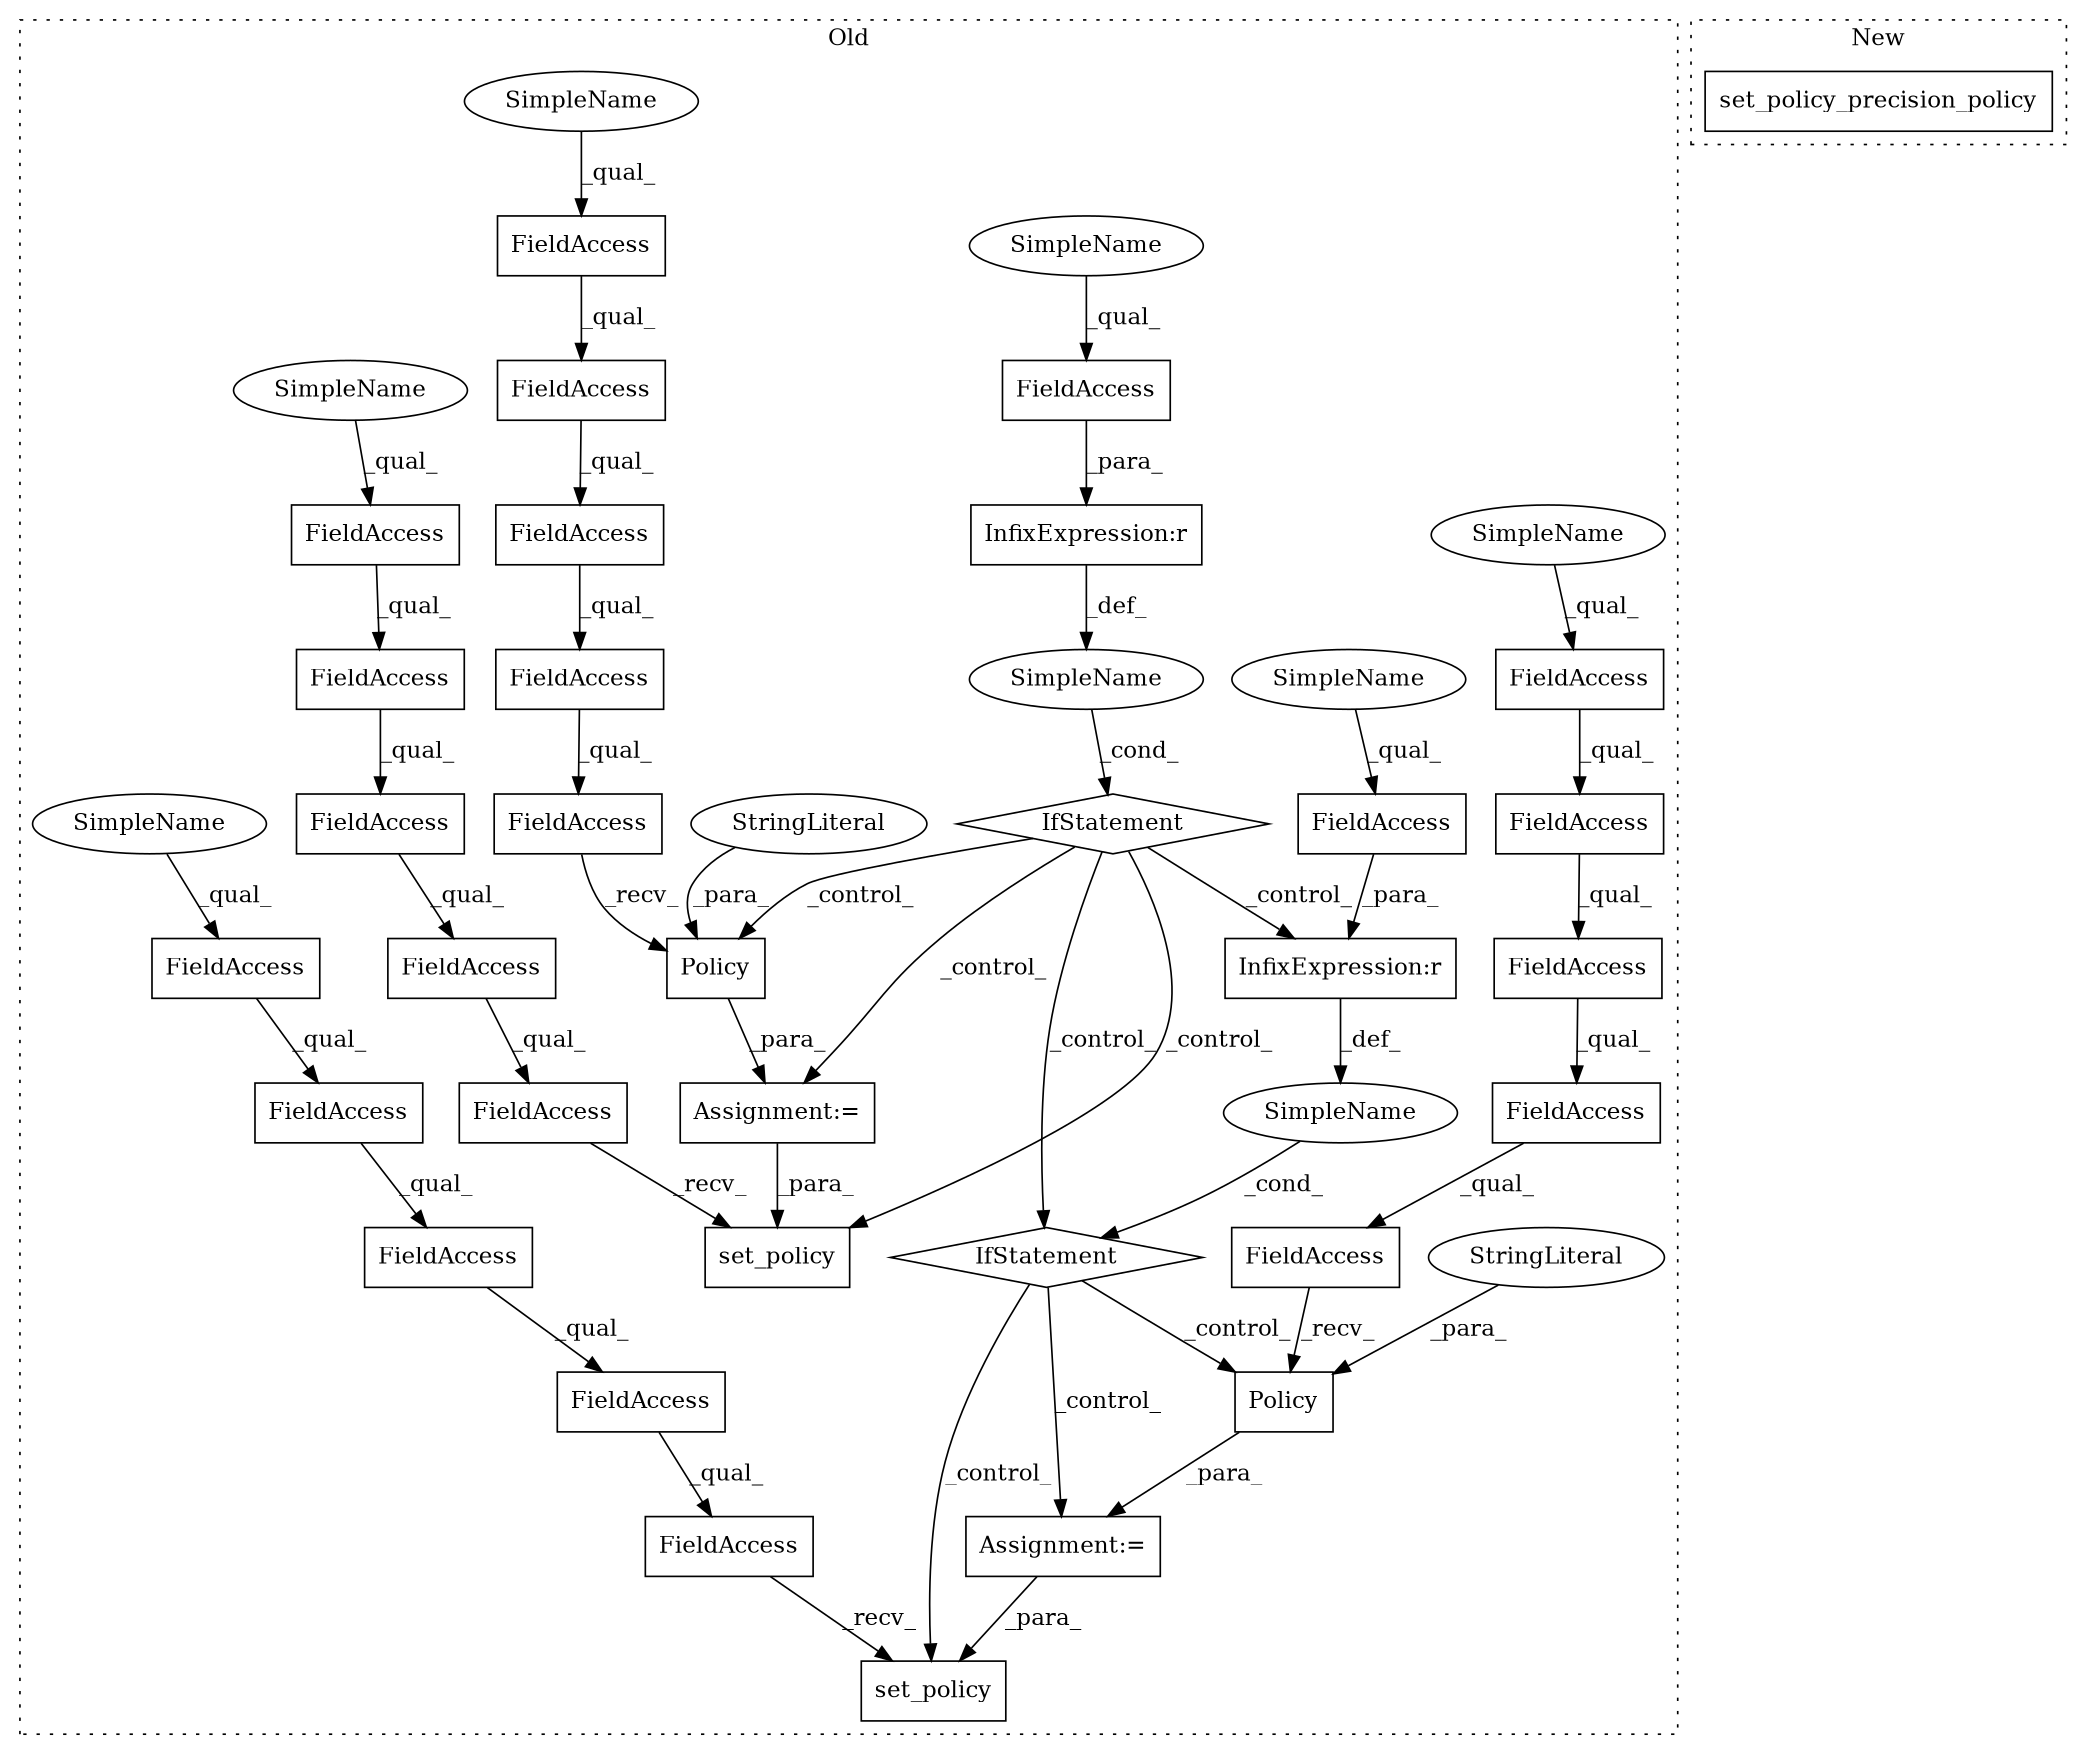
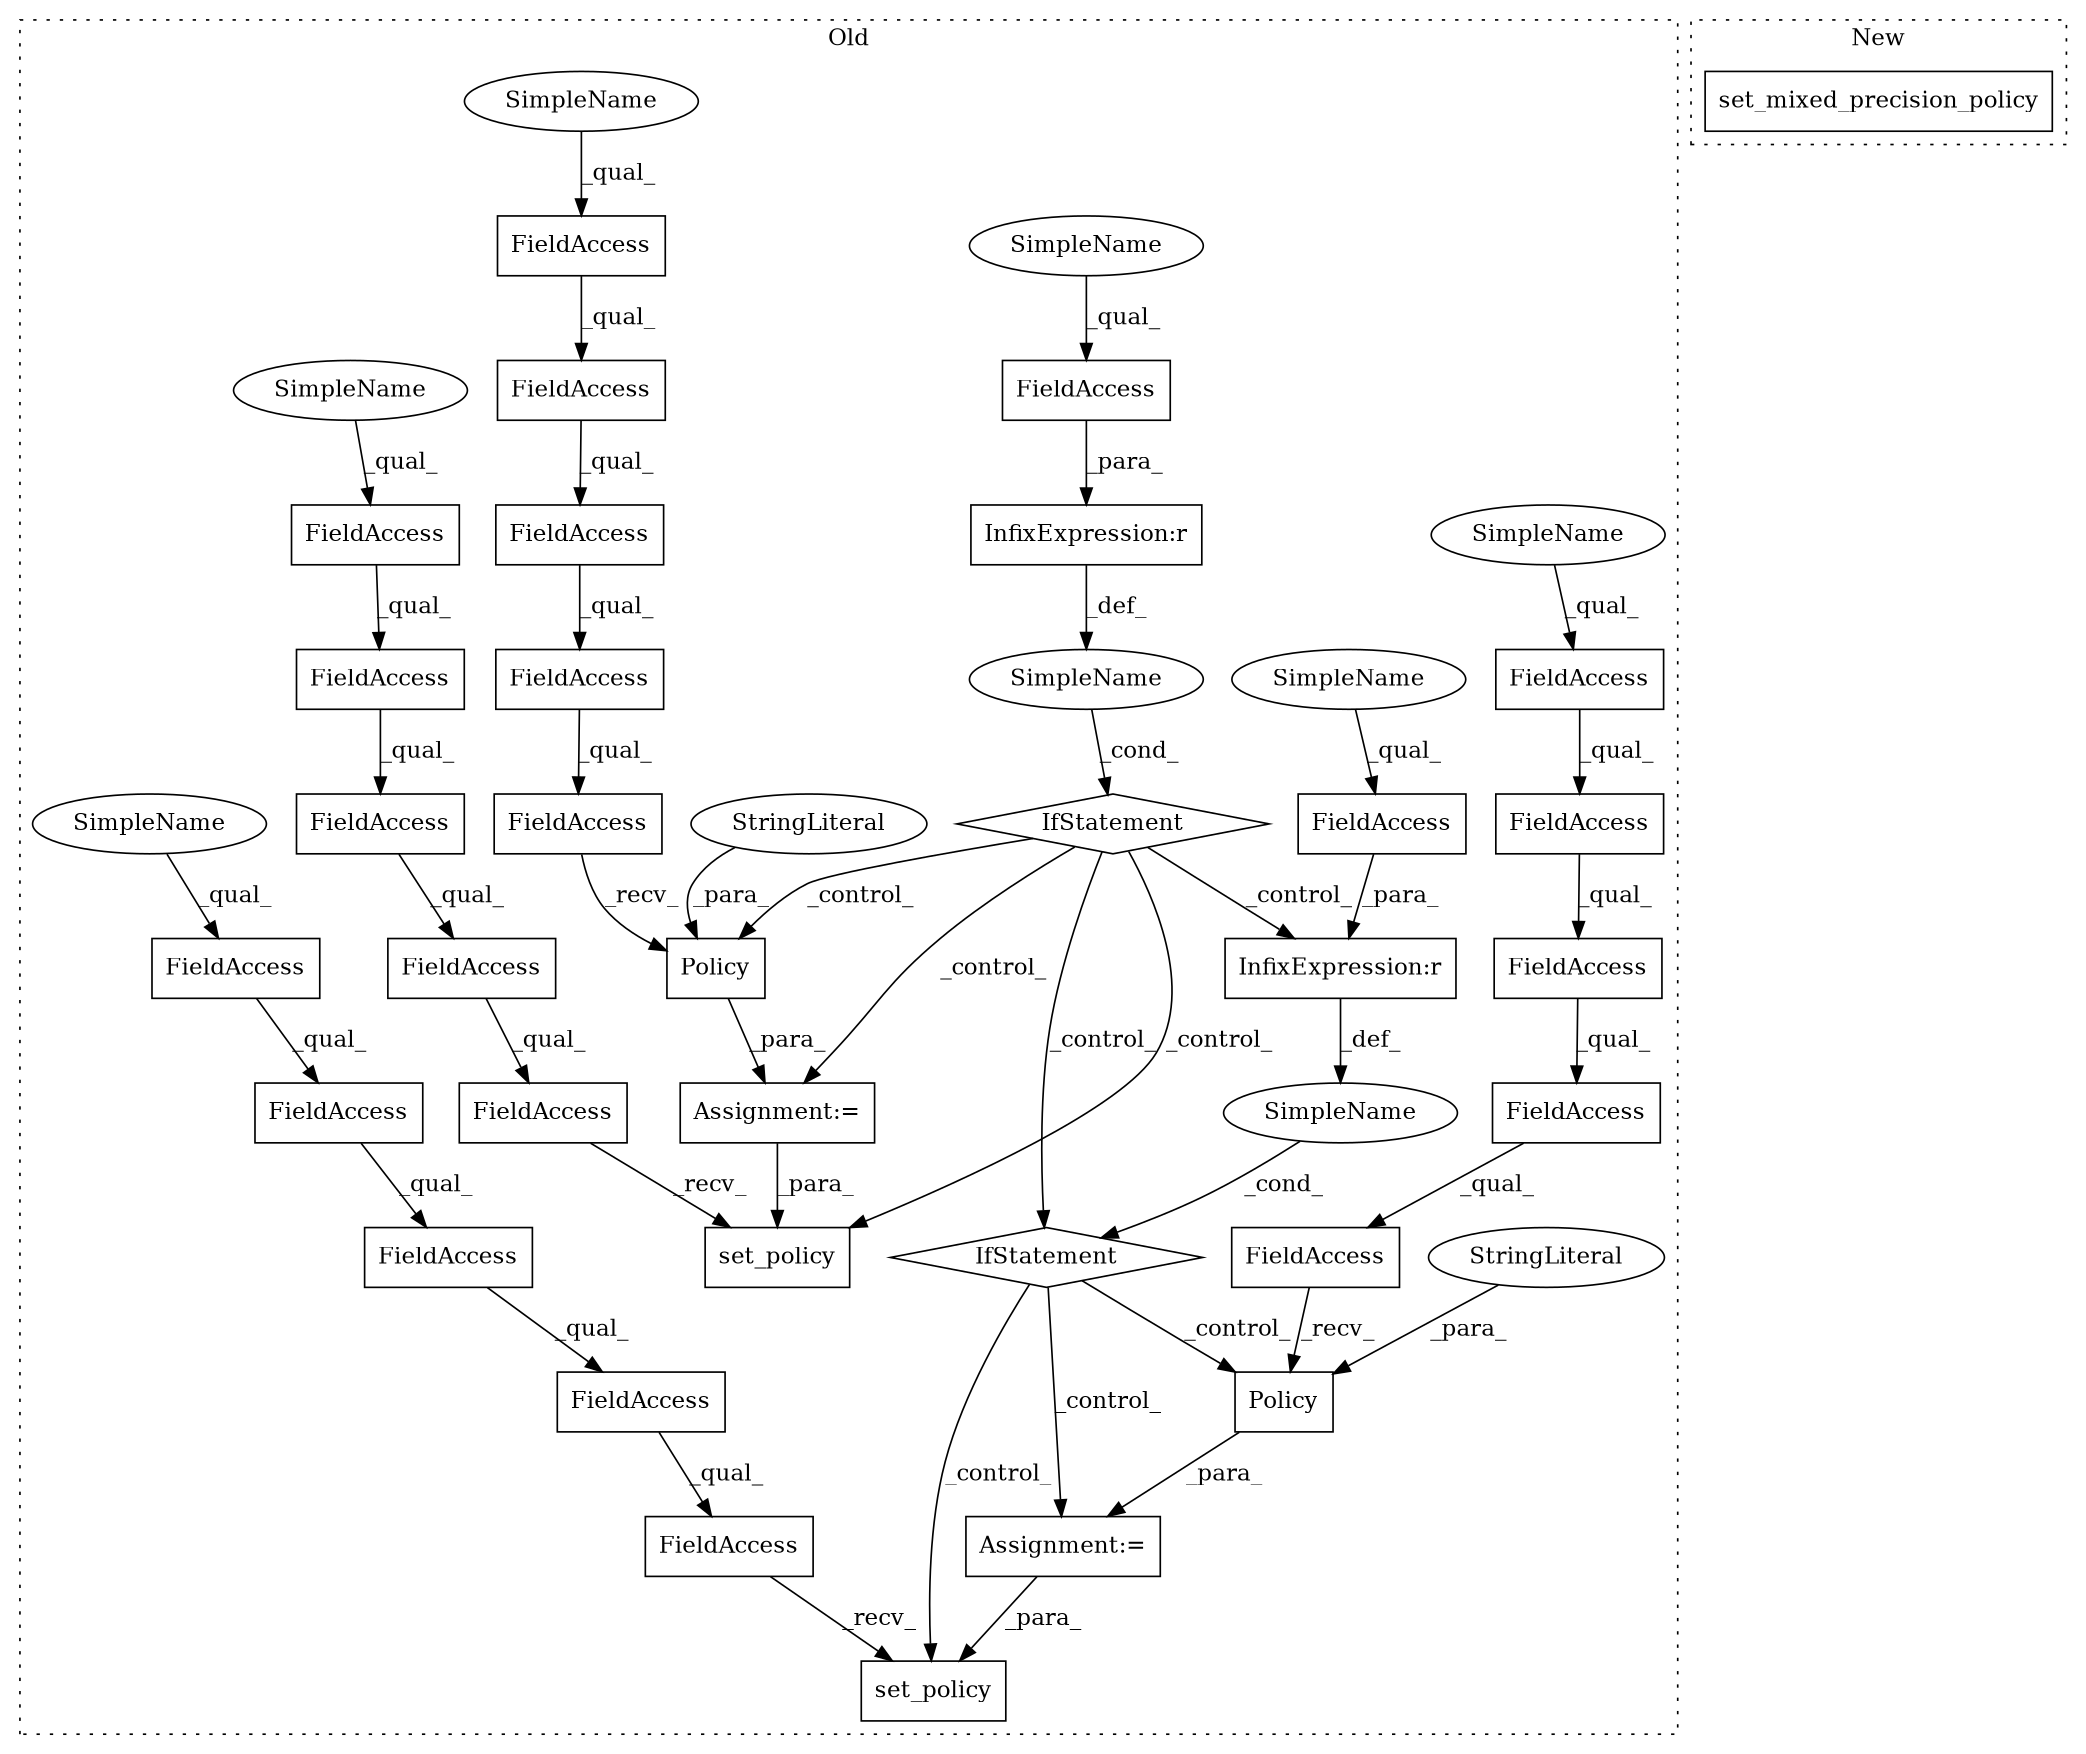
(1879, 101) -> (1879, 101)
